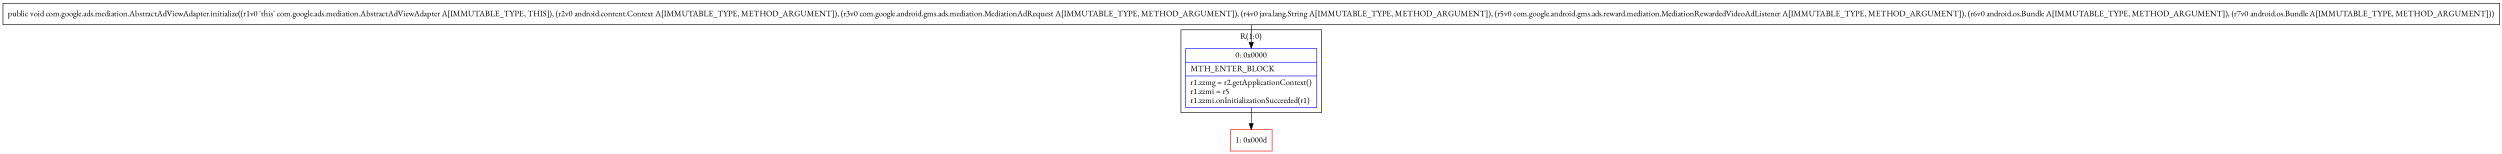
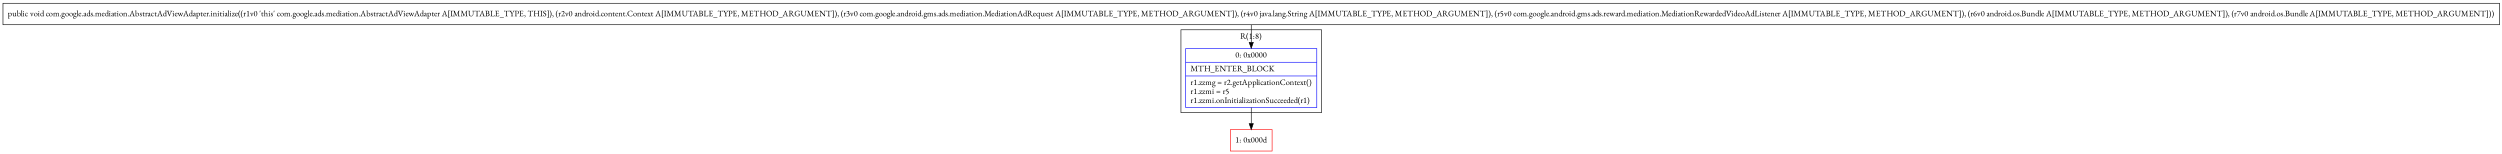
(1251, 37) -> (1251, 37)
